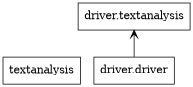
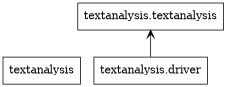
(134, 17) -> (151, 17)
(134, 71) -> (151, 71)
